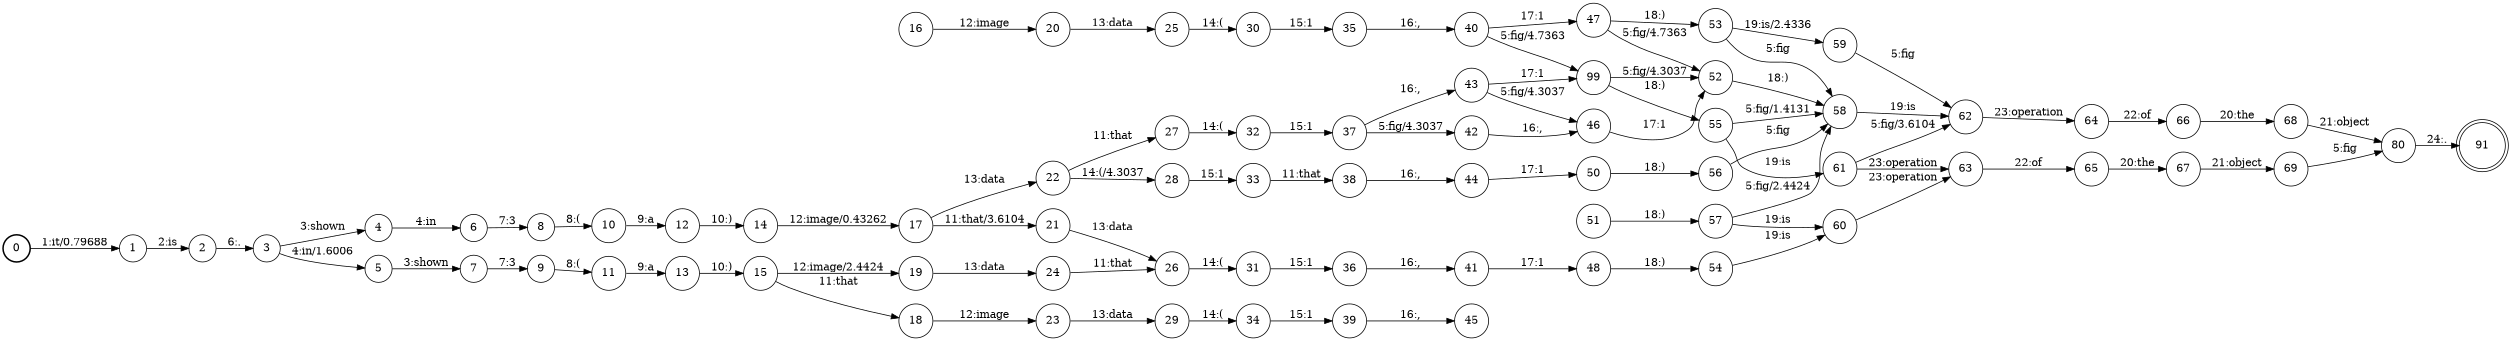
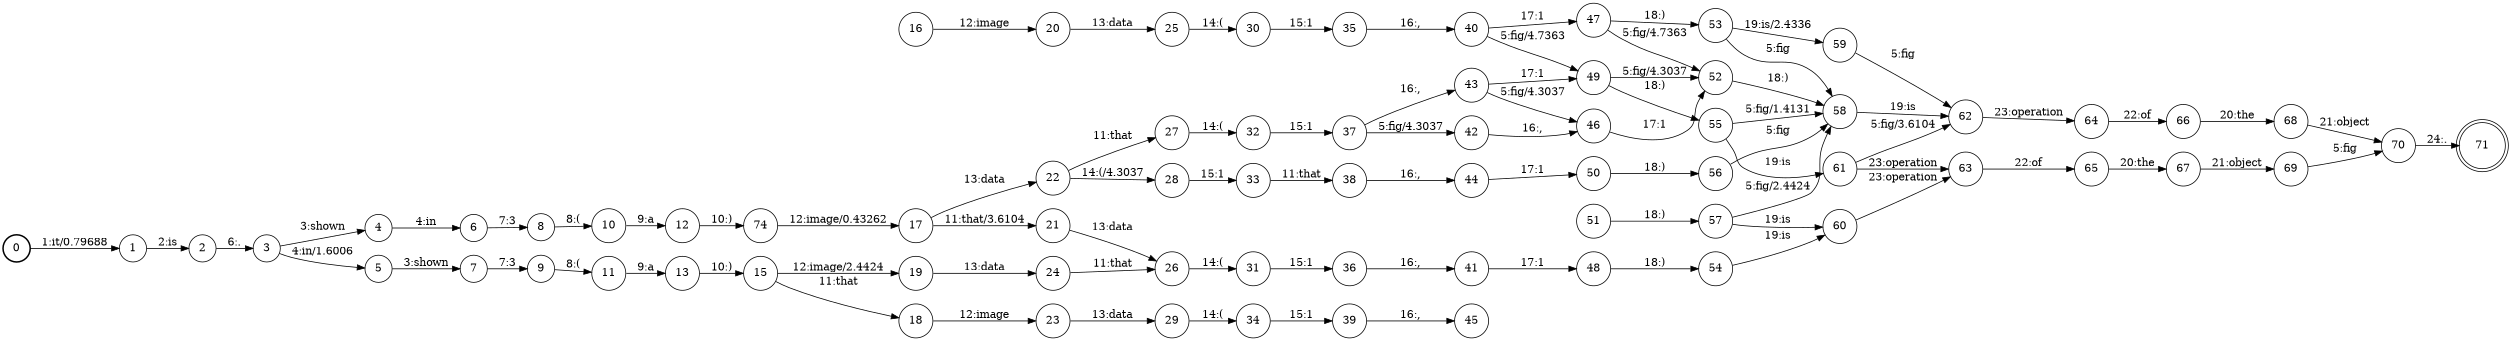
(1594, 78) -> (1594, 78)
(2398, 146) -> (2398, 146)
(2482, 146) -> (2482, 146)
(761, 226) -> (761, 226)
